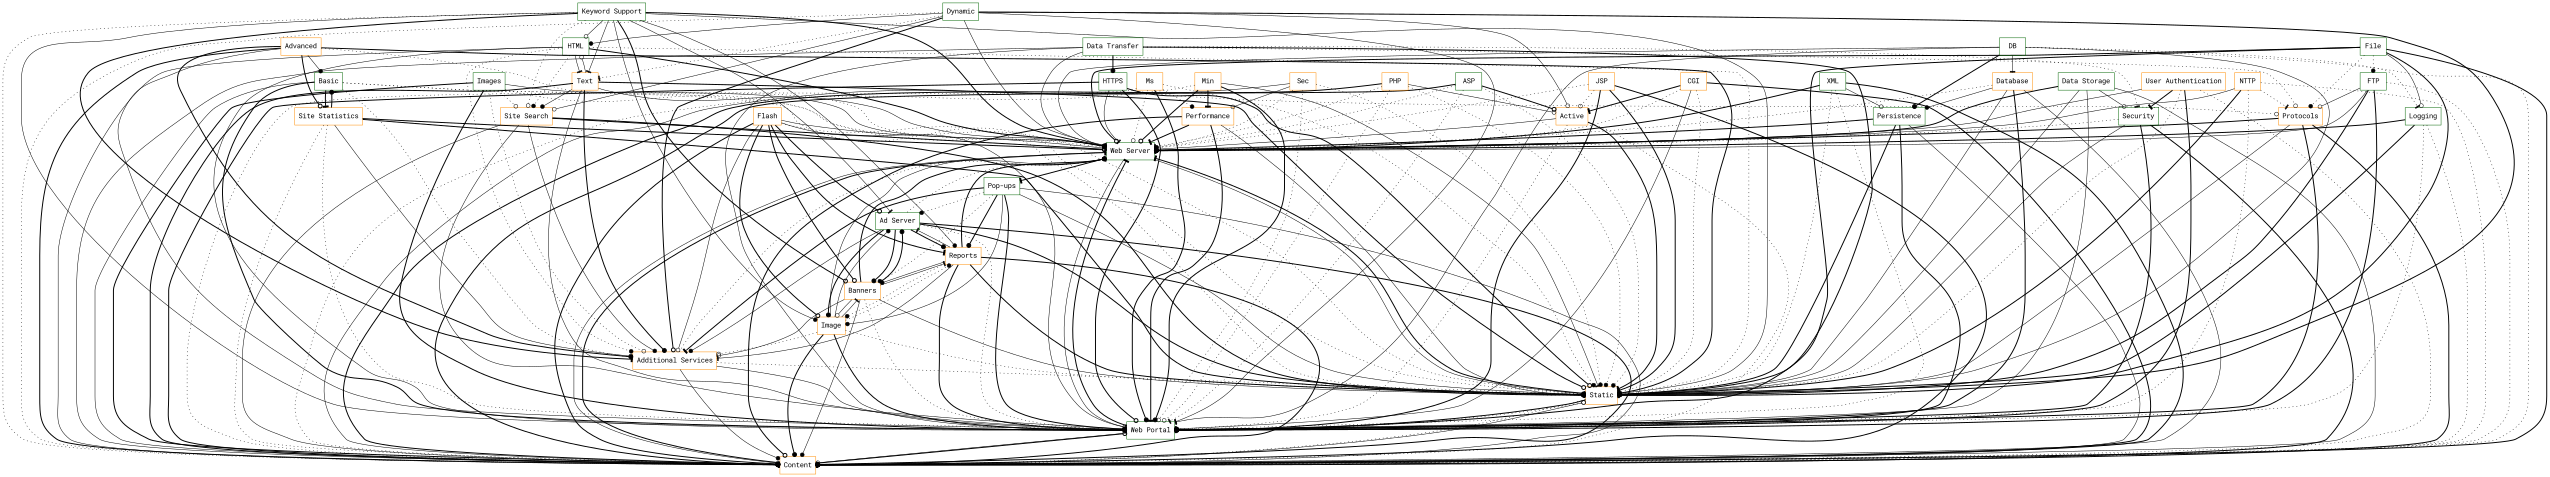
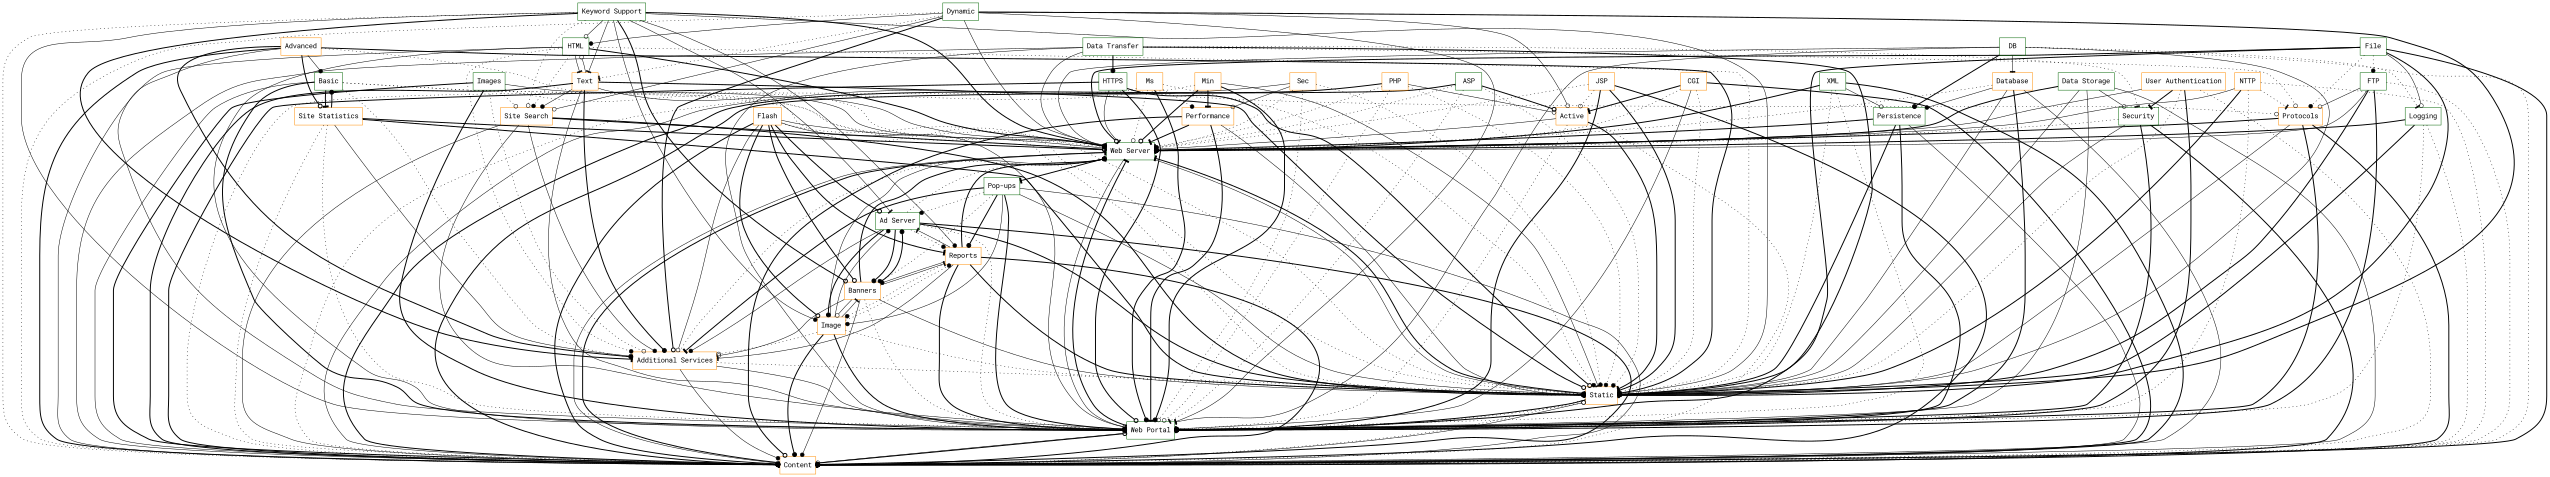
(926, 238) -> (926, 238)
